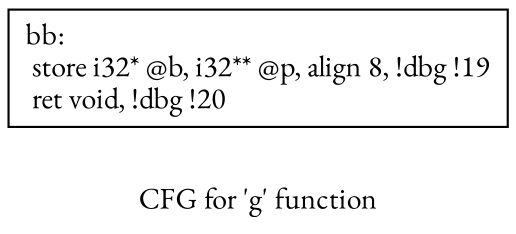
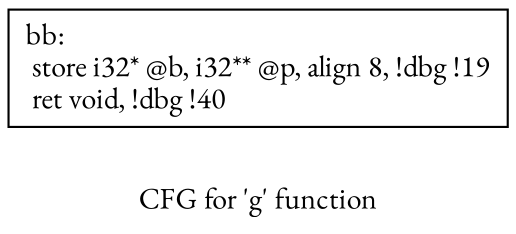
(126, 99) -> (126, 99)
